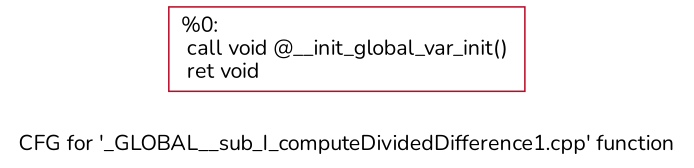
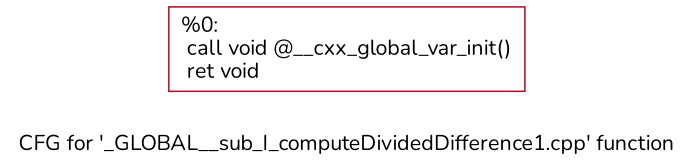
(345, 48) -> (347, 48)
